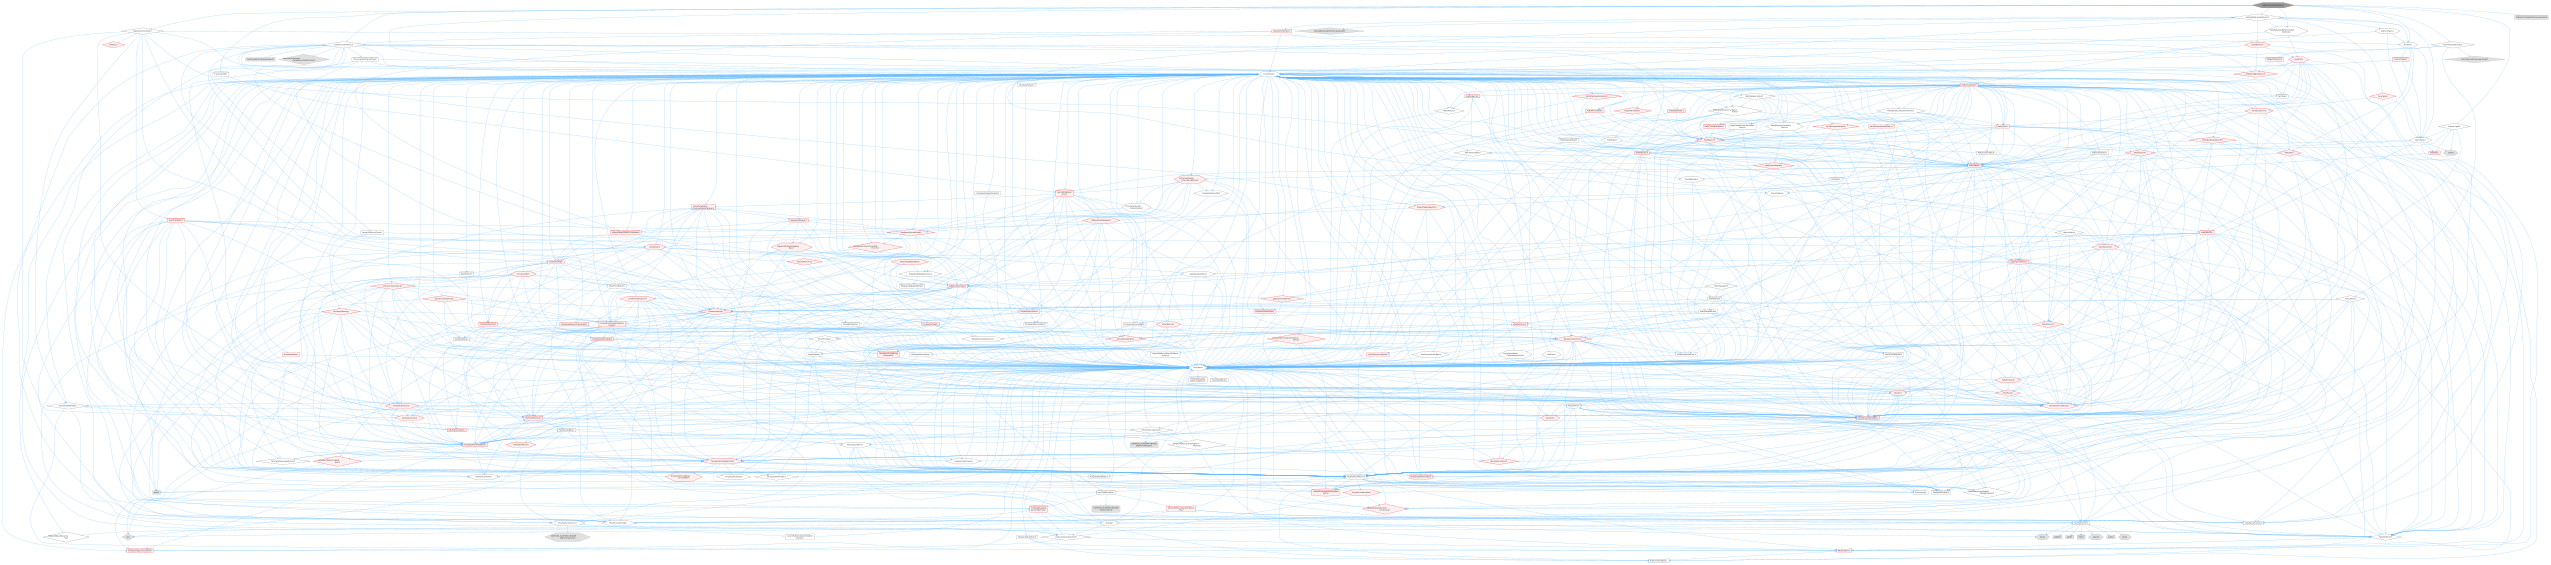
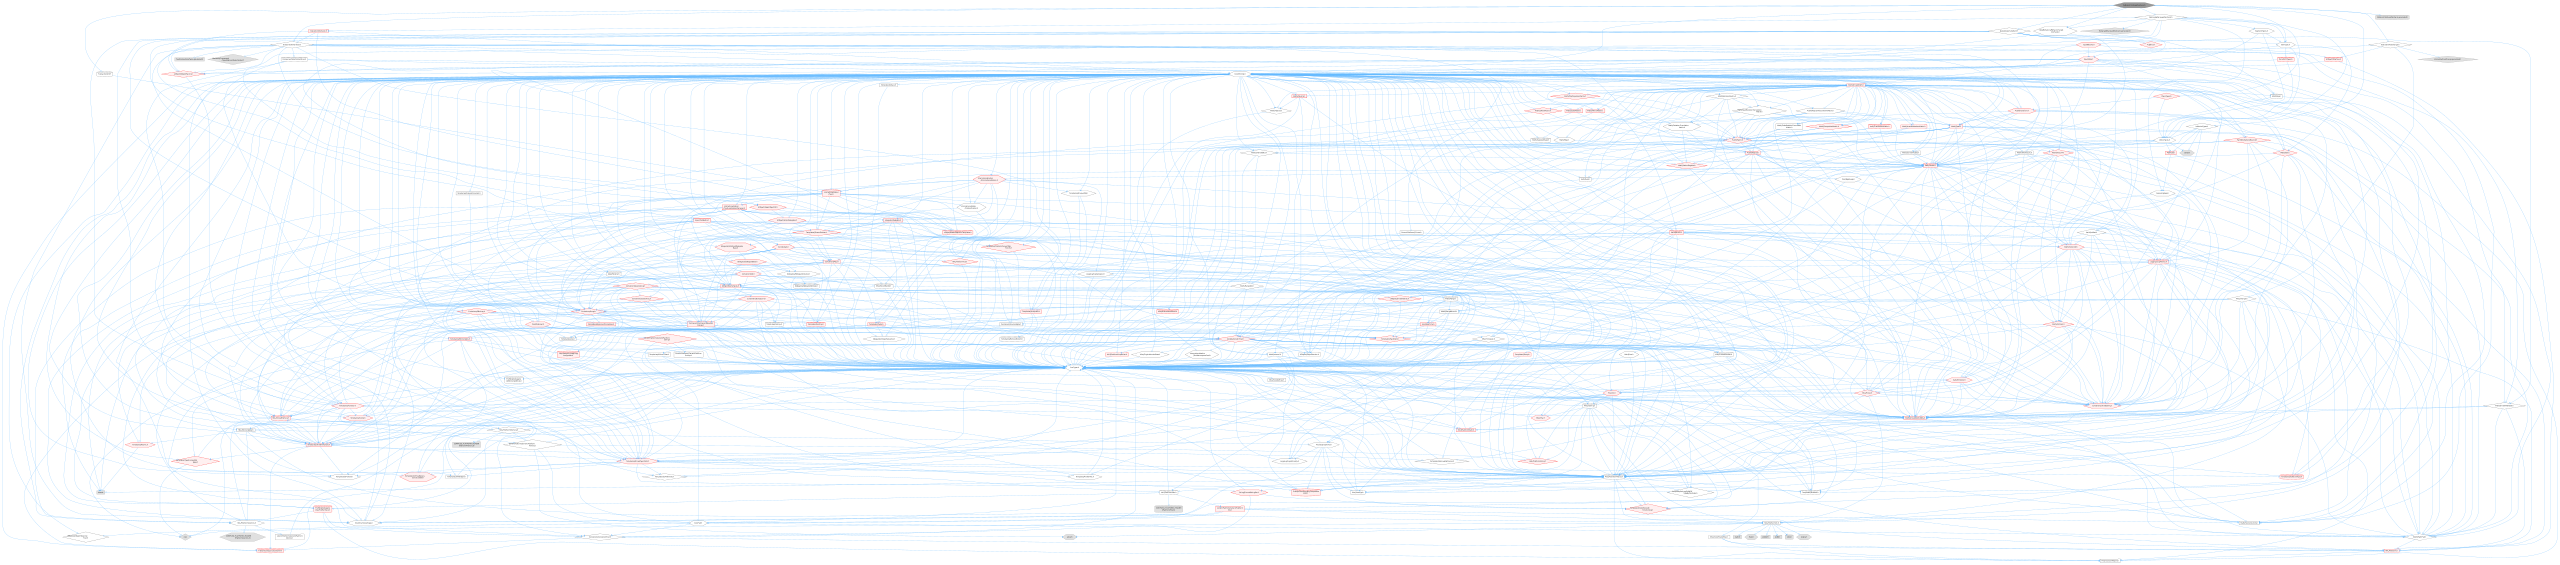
(1012, 96) -> (311, 106)
